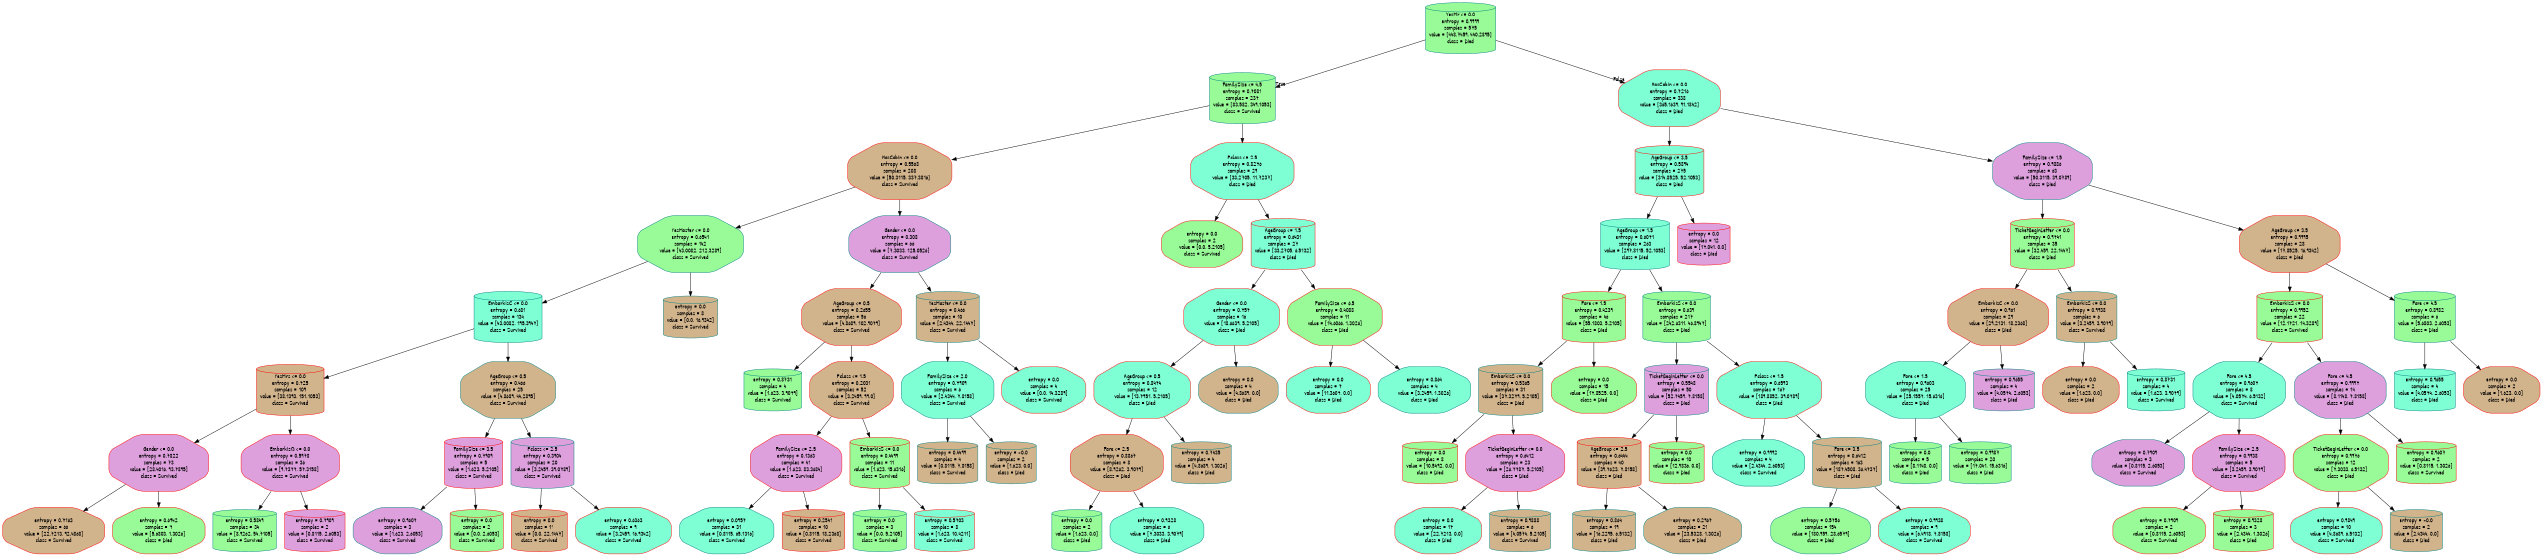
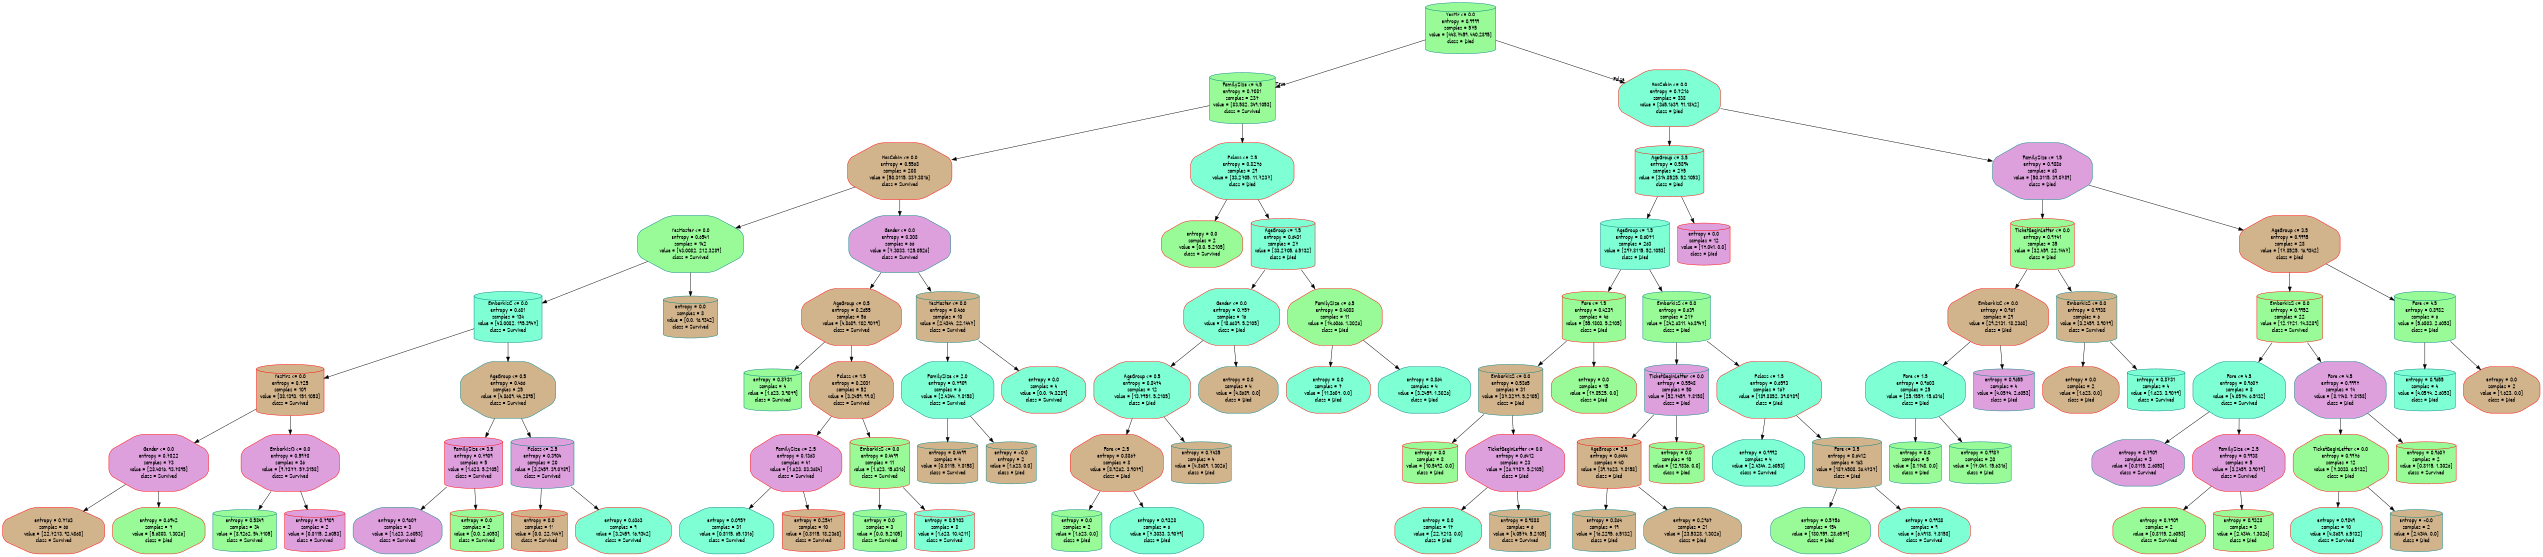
(1011, 463) -> (1011, 463)
